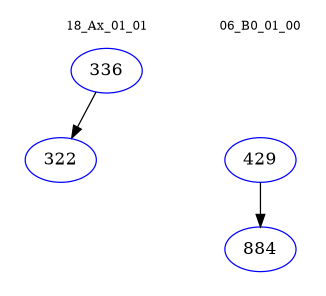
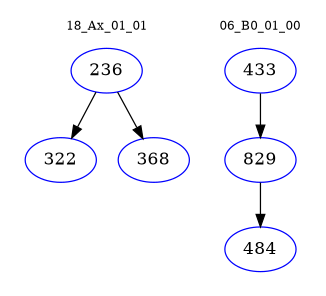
(107, 71) -> (107, 71)
none -> (260, 71)
none -> (154, 160)
(260, 160) -> (260, 160)
(260, 249) -> (260, 249)
